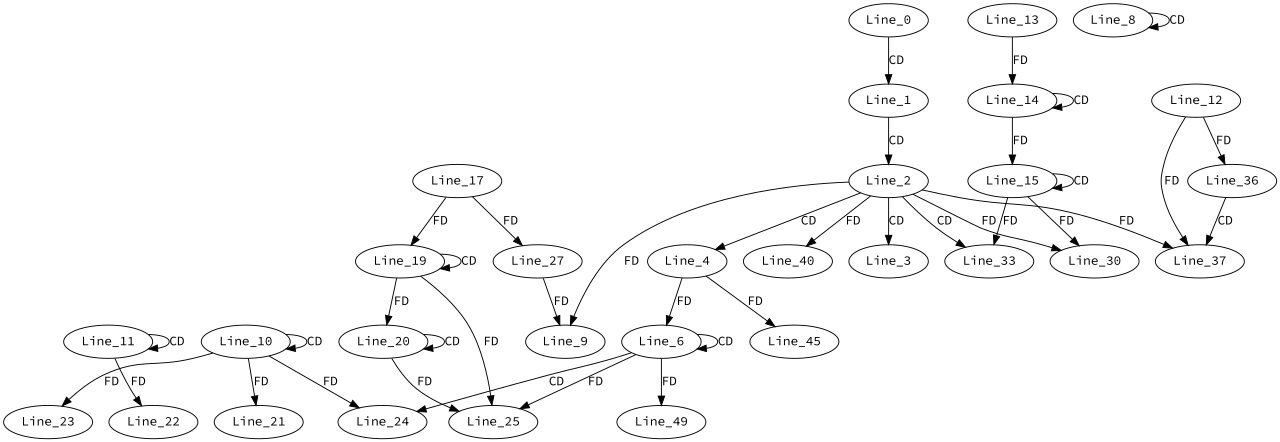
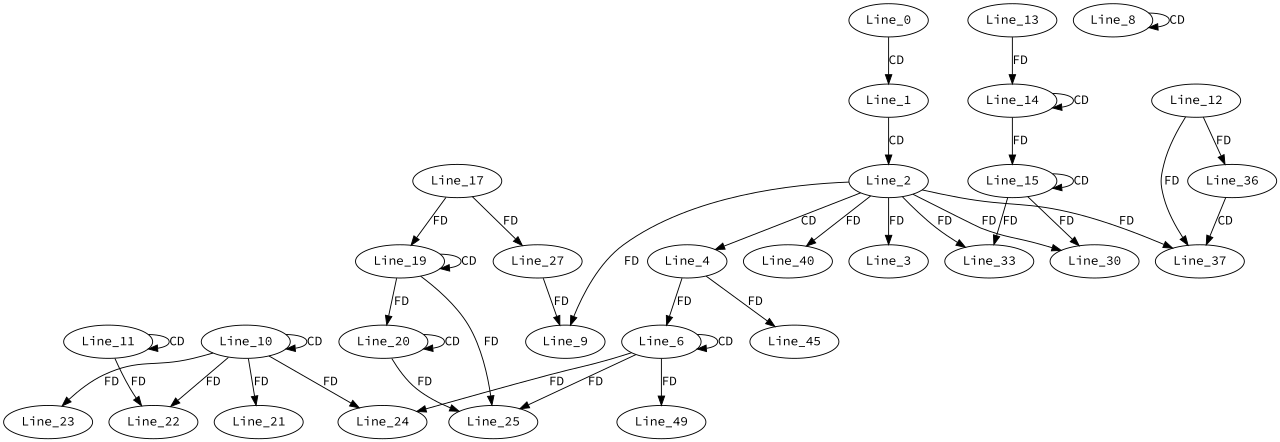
(896, 221) -> (896, 221)
(944, 221) -> (944, 221)
none -> (203, 379)
(557, 382) -> (557, 382)
